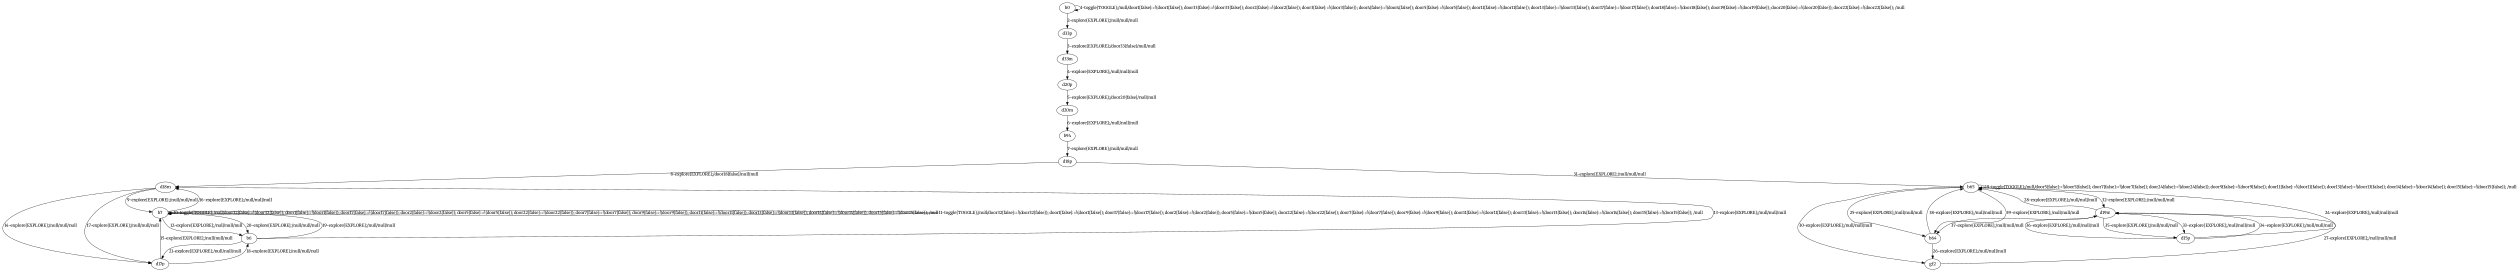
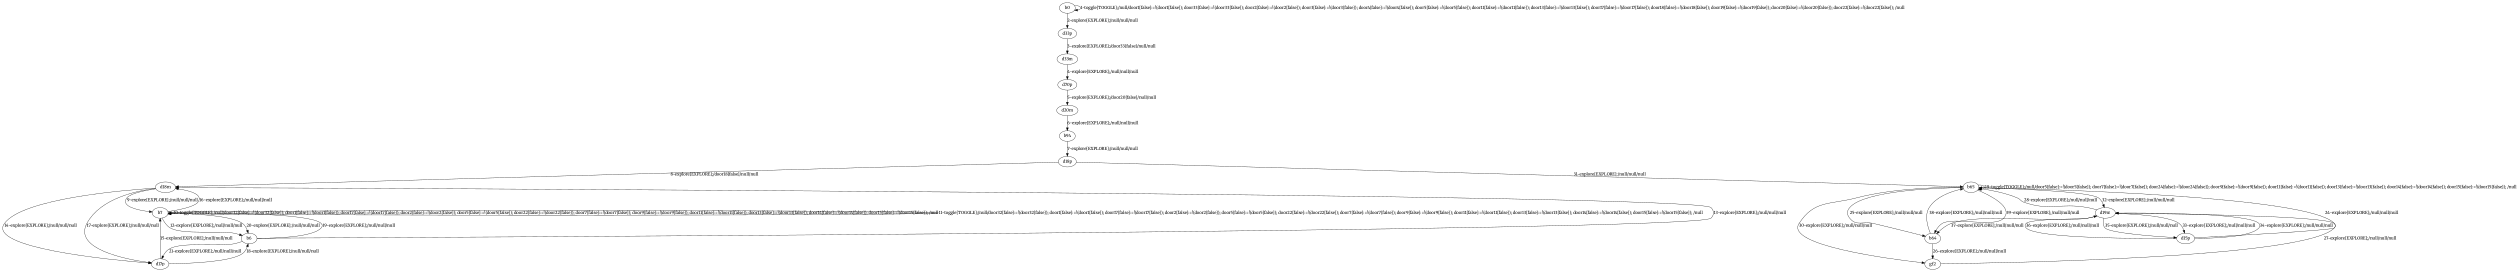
(1067, 85) -> (1067, 85)
